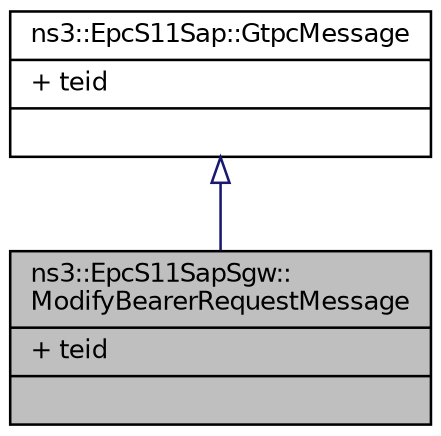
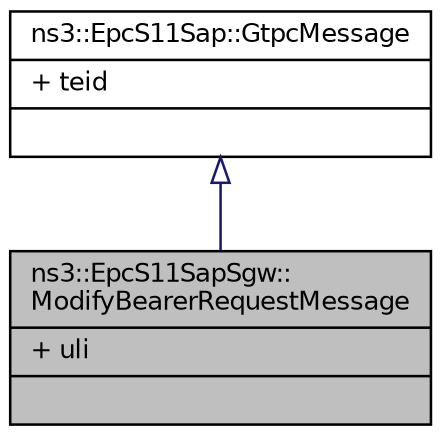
(70, 351) -> (61, 351)
